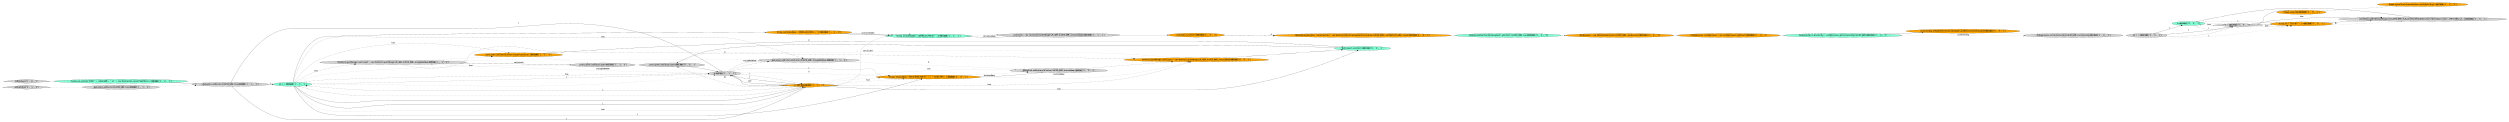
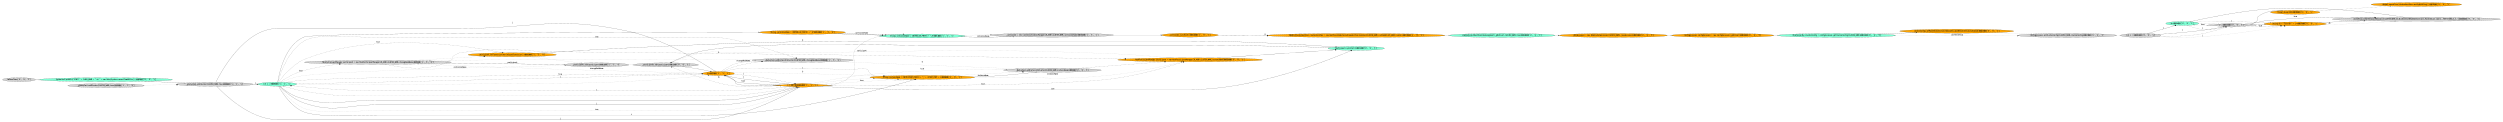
(471, 66) -> (460, 67)
(725, 74) -> (718, 74)
(27, 81) -> (19, 80)
(27, 87) -> none
